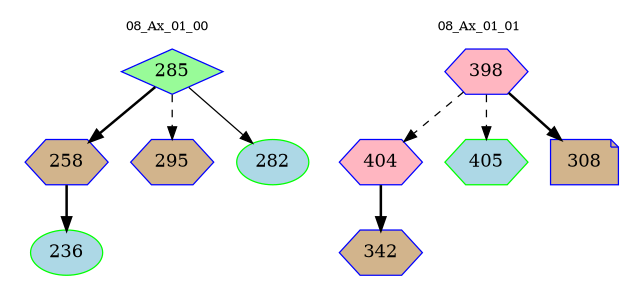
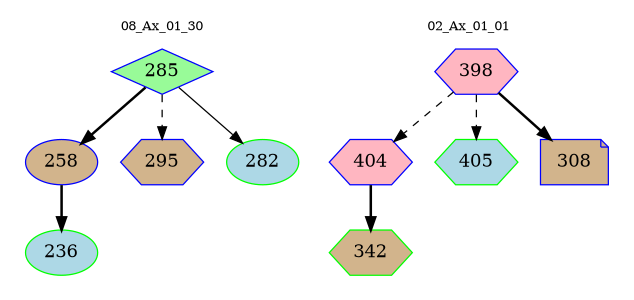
(167, 27) -> (162, 27)
(479, 27) -> (469, 27)
(67, 162) -> (62, 162)
(381, 253) -> (371, 253)
